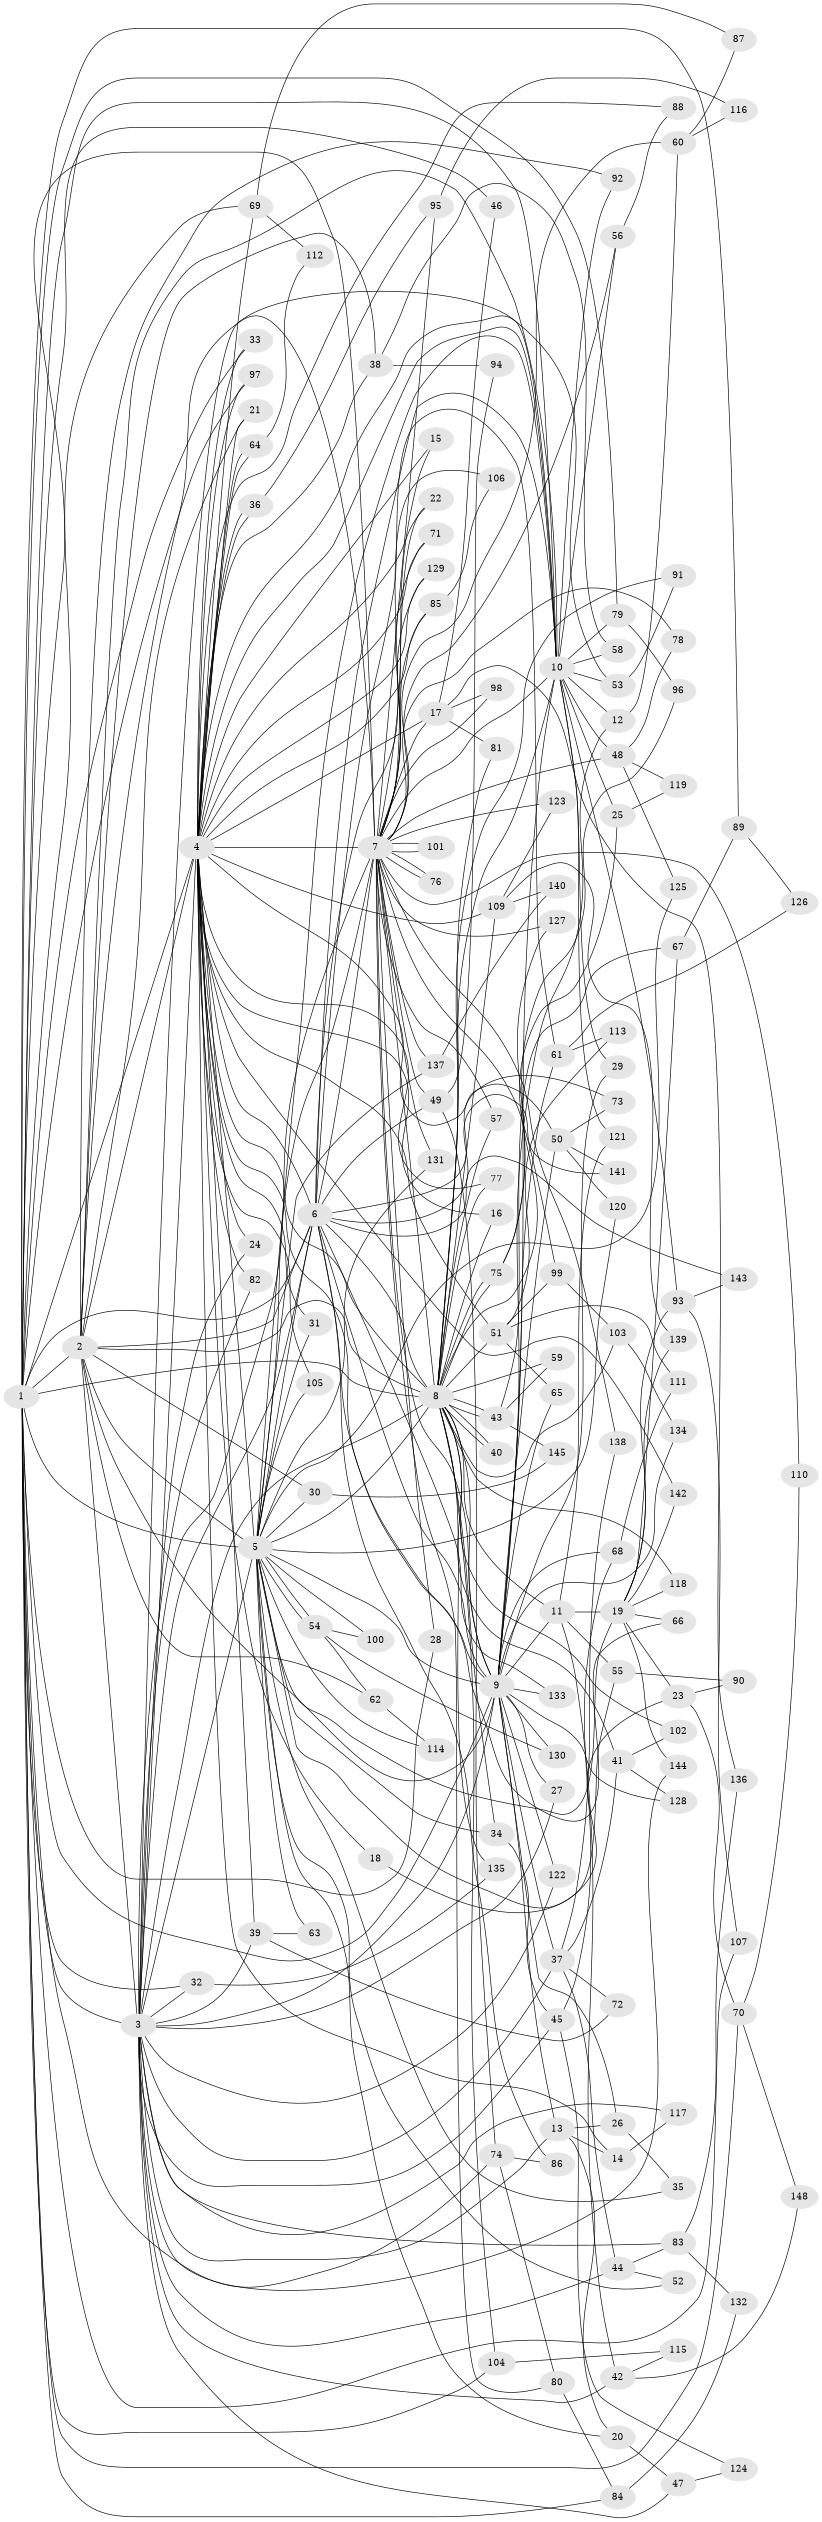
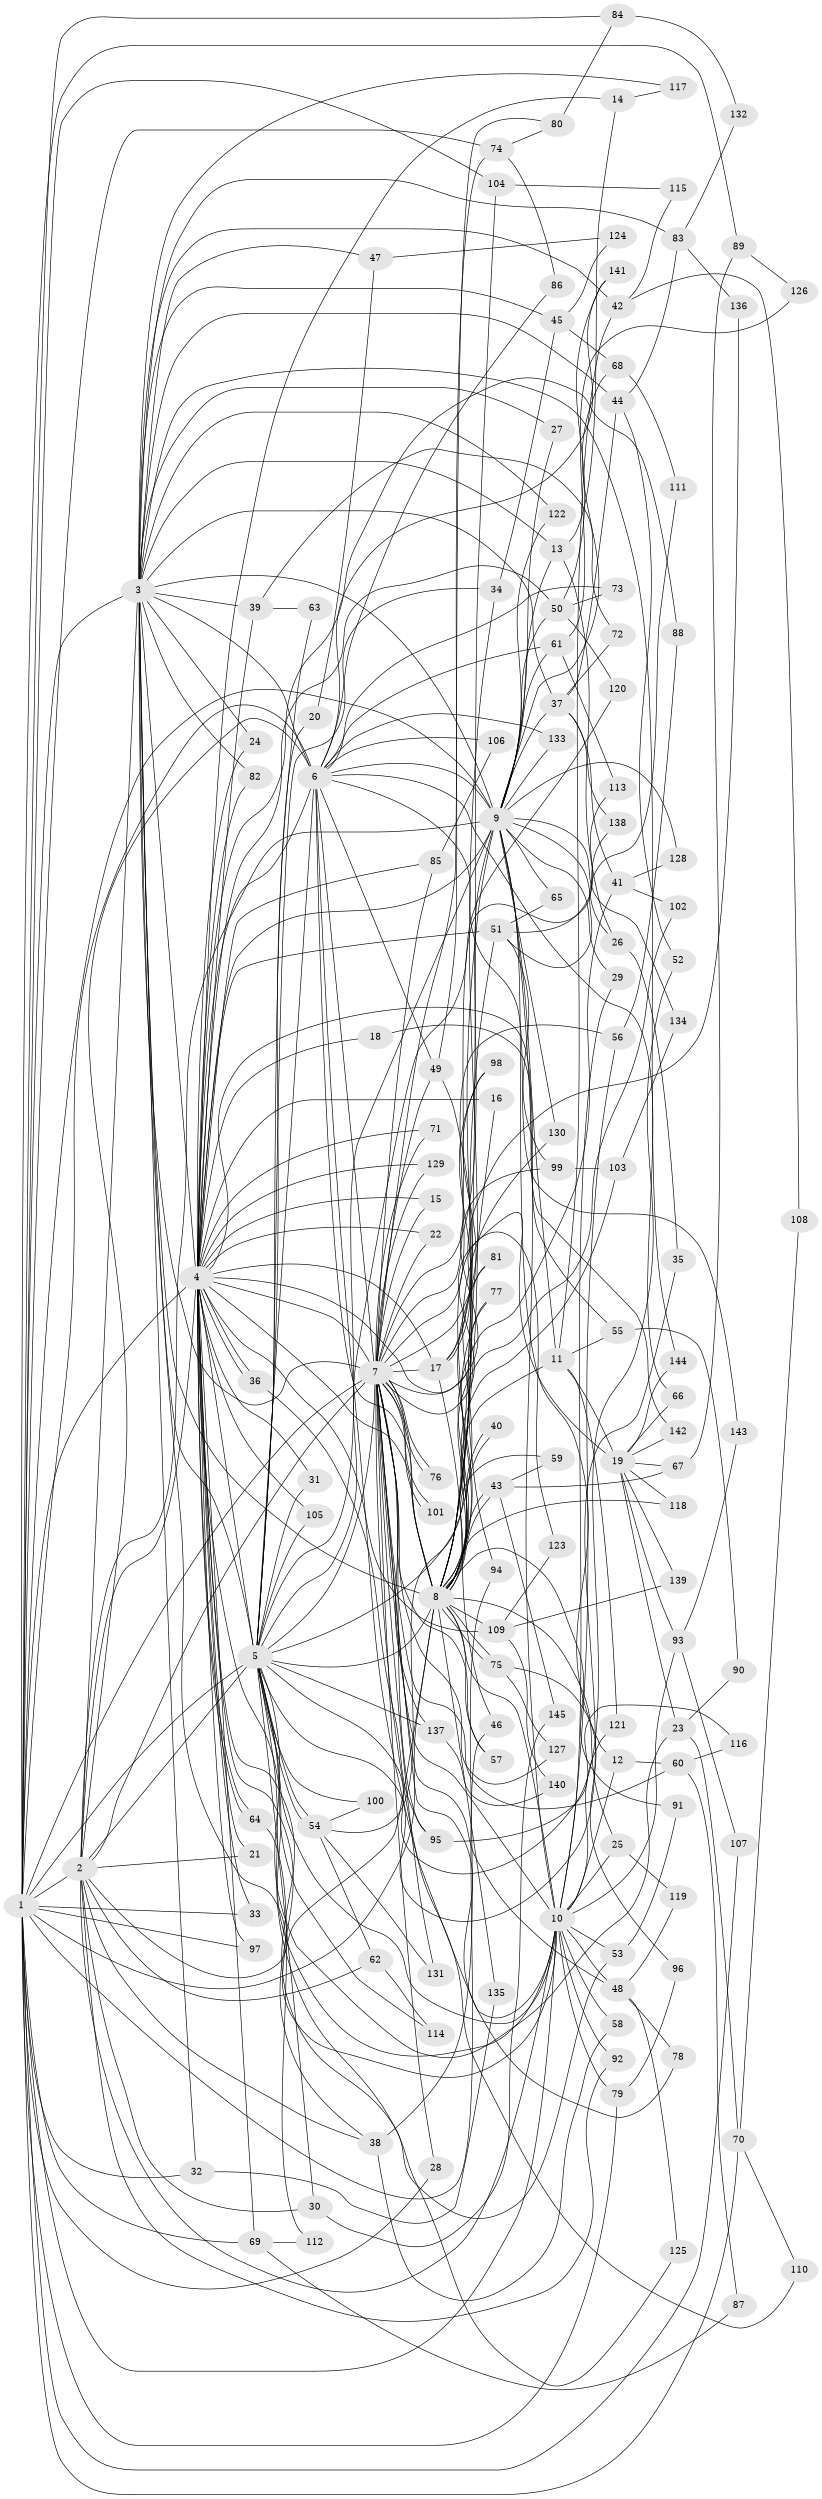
(334, 1401) -> (374, 1896)
(800, 2197) -> (800, 1221)
(588, 2290) -> none
